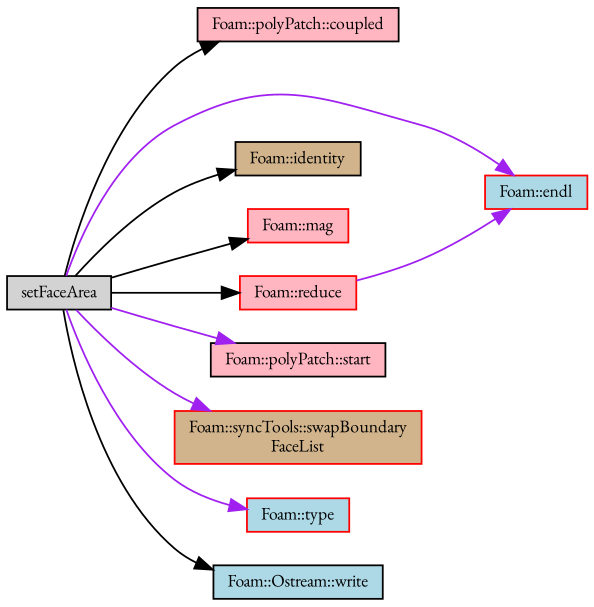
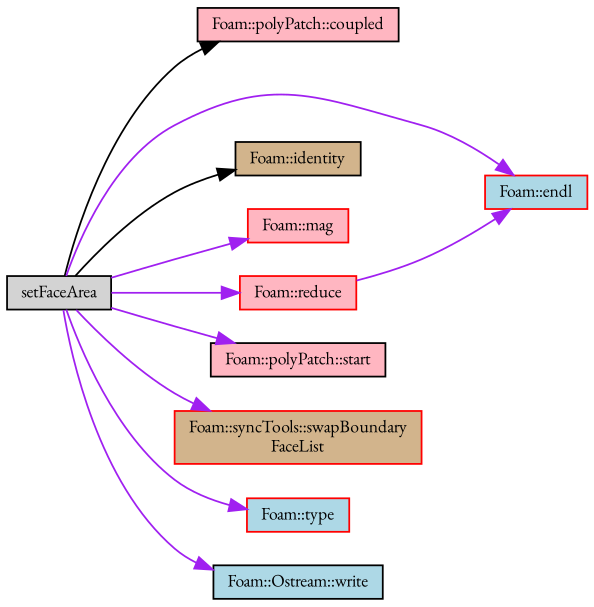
(171, 260) -> (171, 260)
(166, 293) -> (166, 293)
(105, 450) -> (105, 450)
